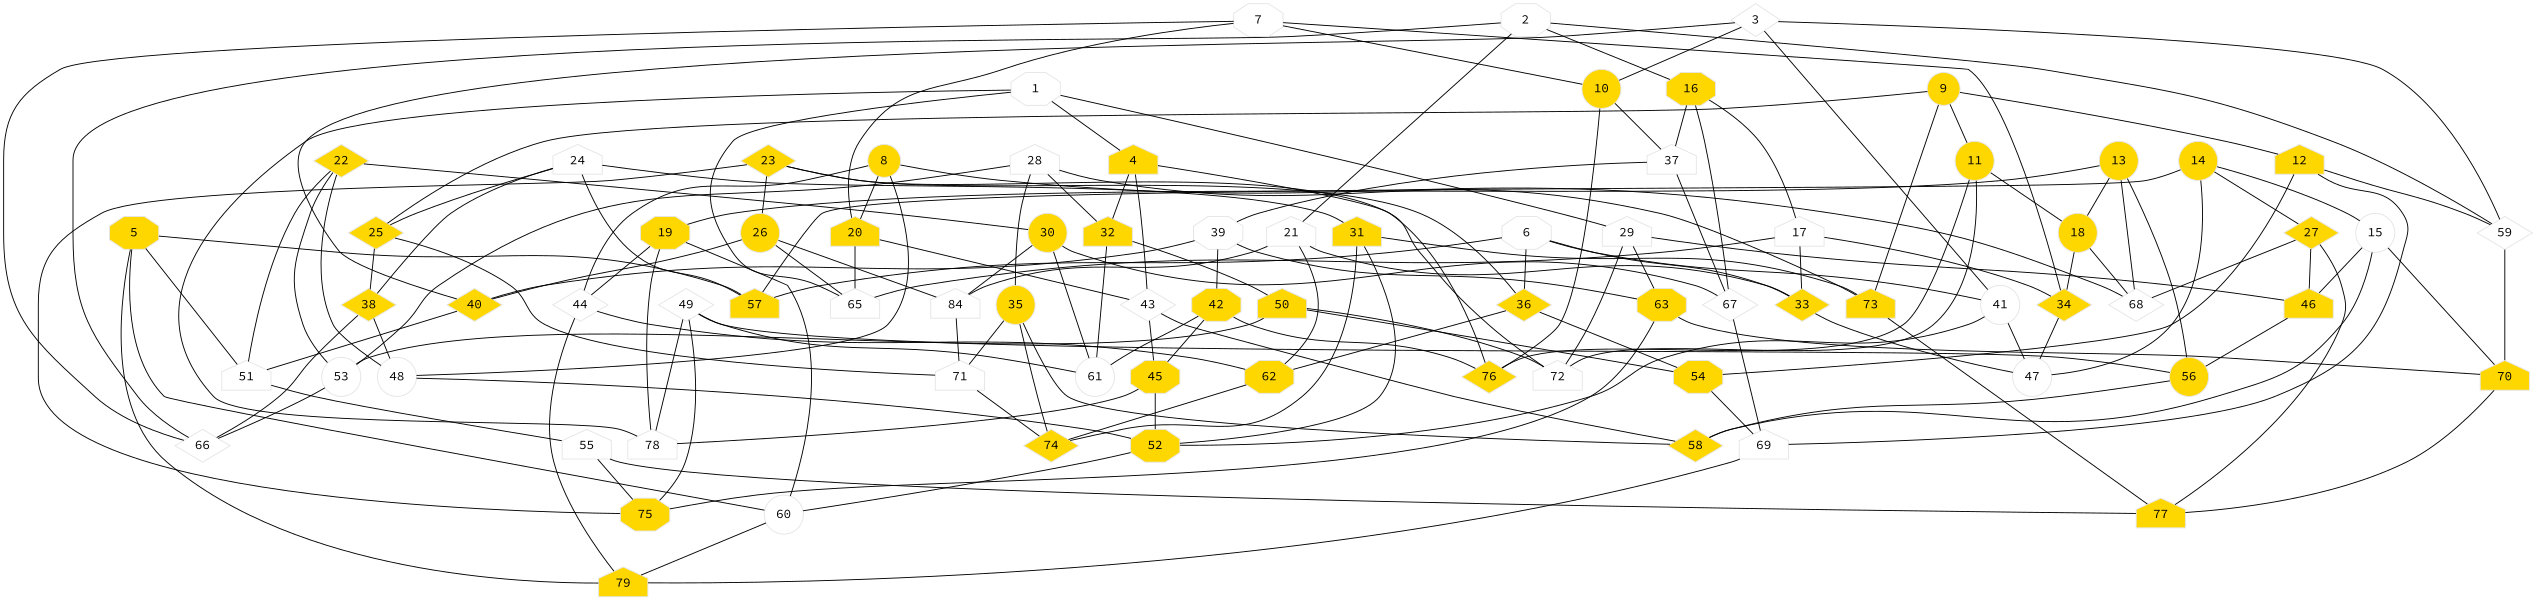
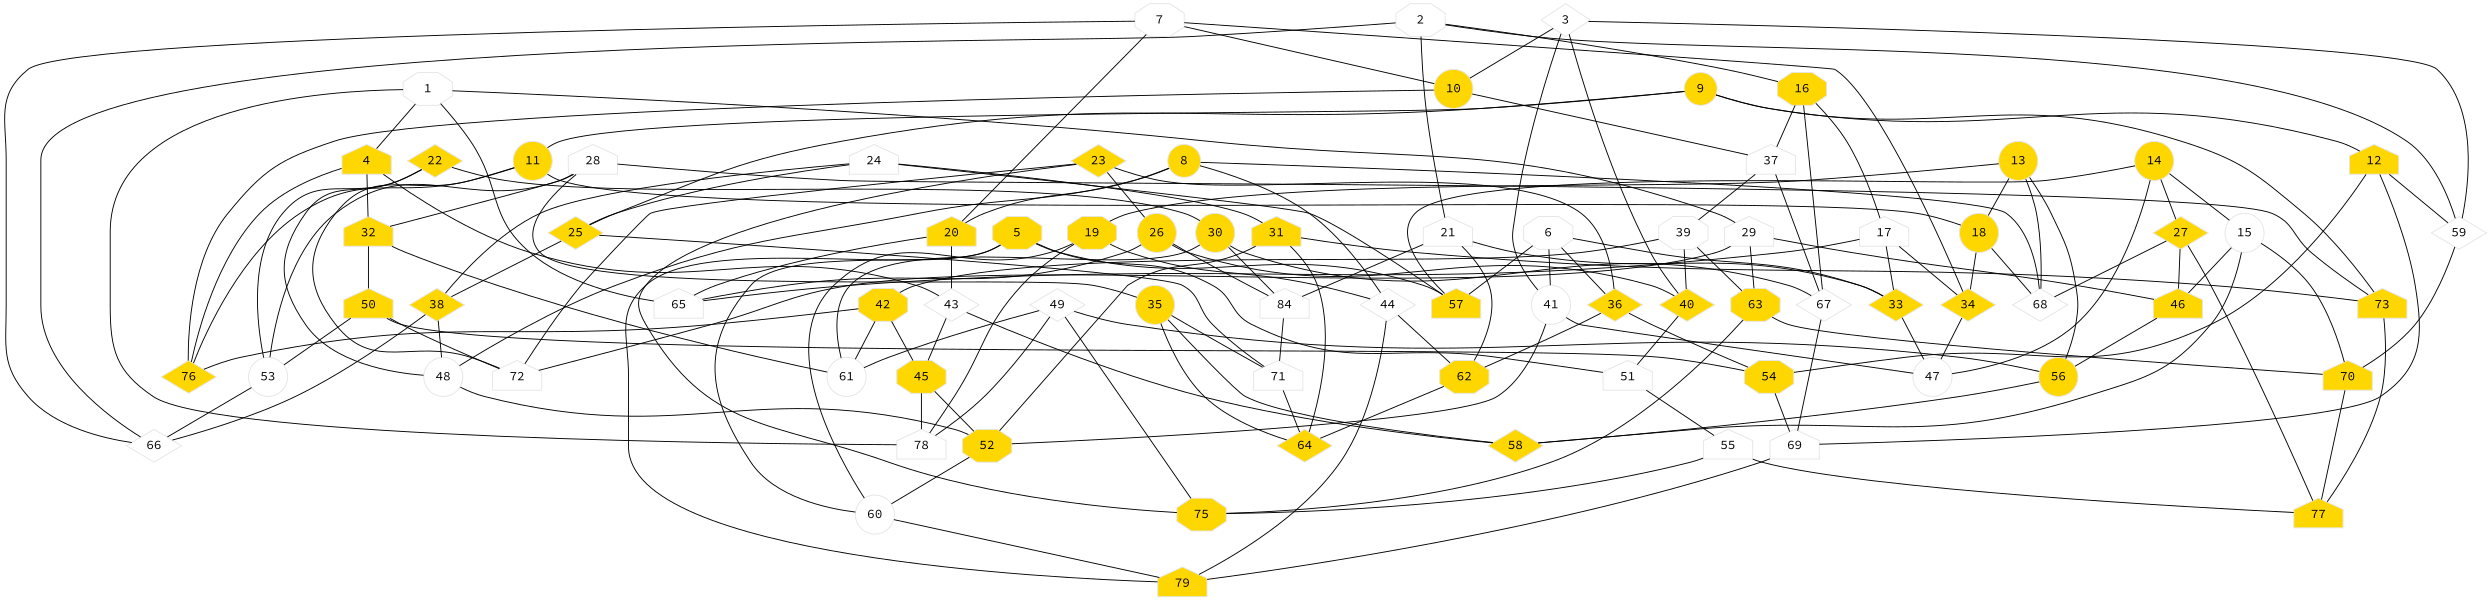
(274, 259) -> none
(1051, 446) -> (1305, 446)
